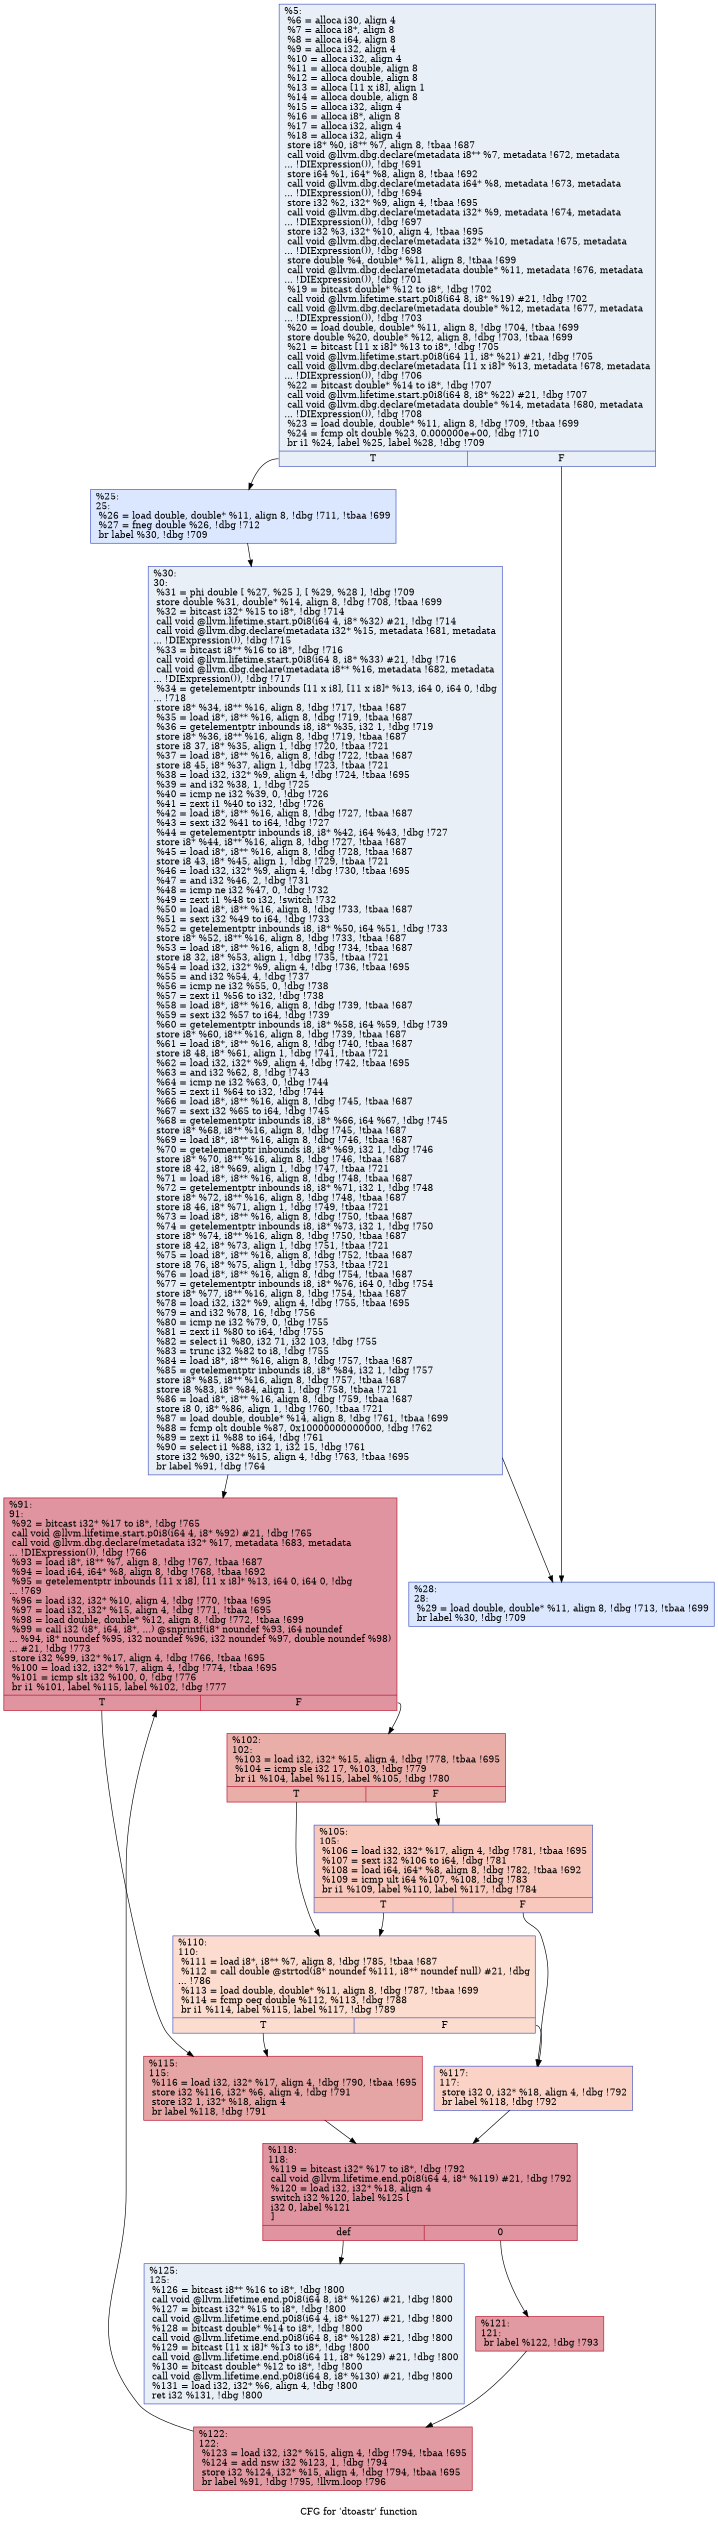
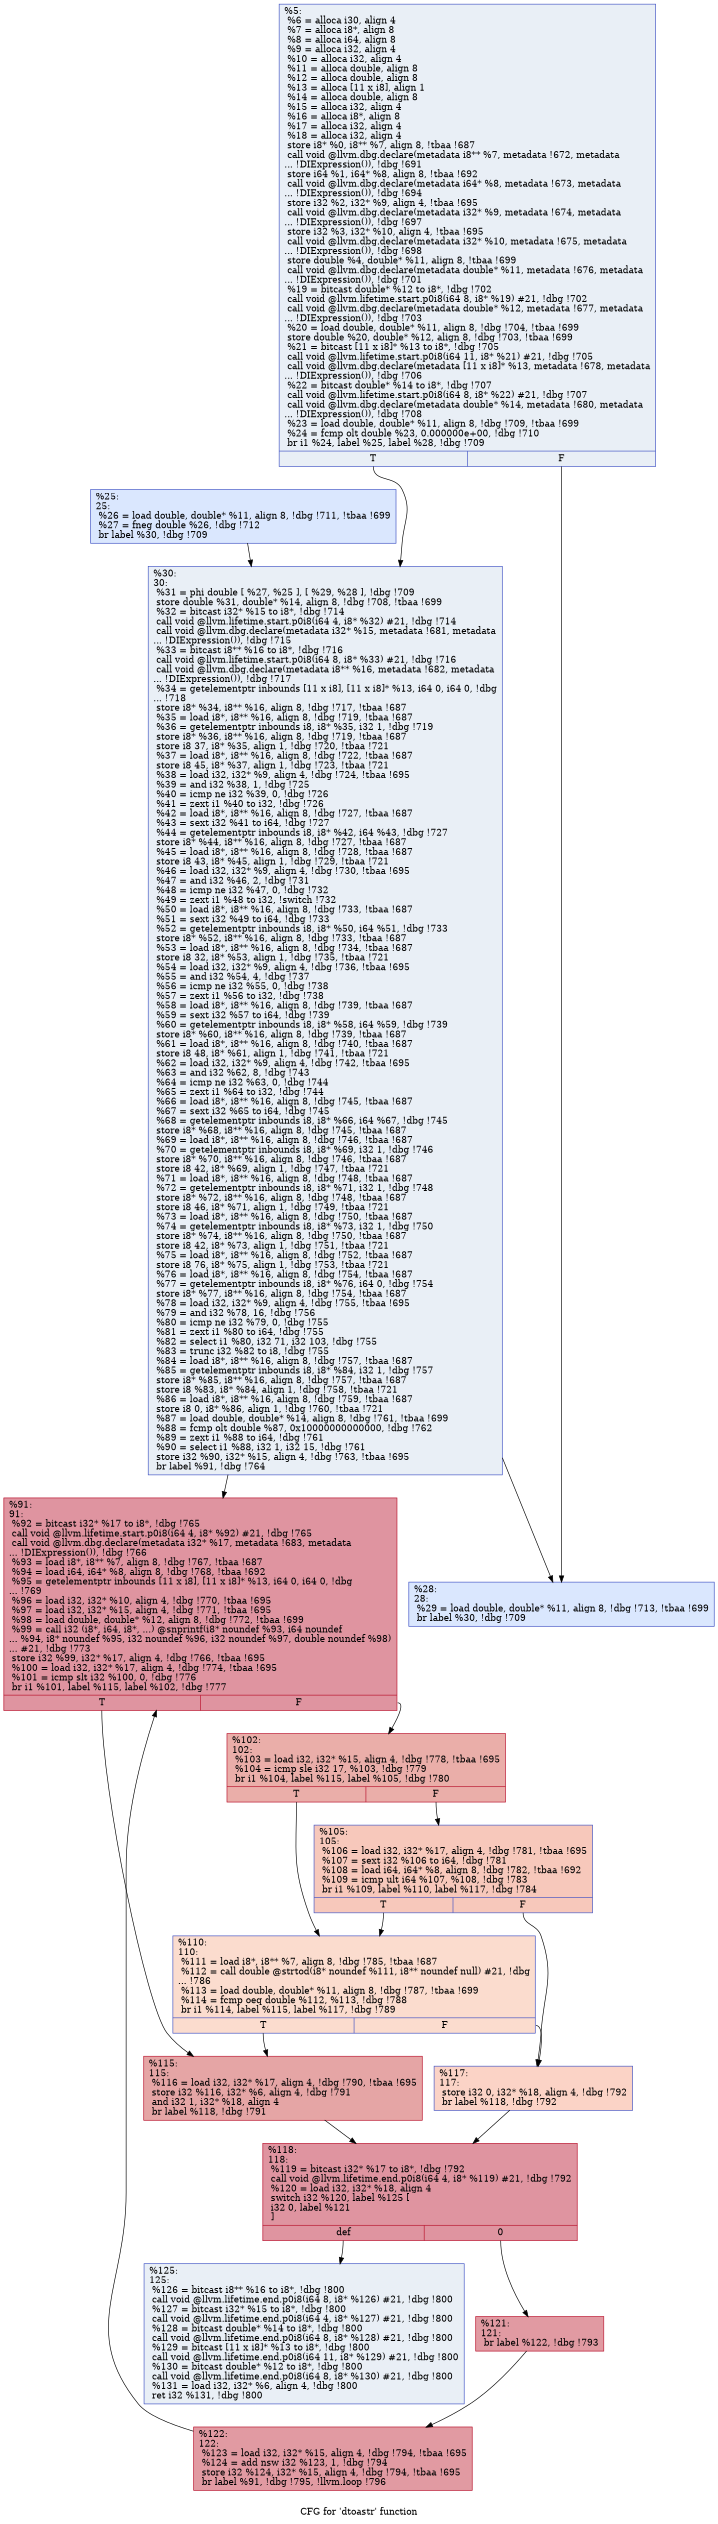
(261, 467) -> (407, 505)
(217, 2102) -> (214, 2102)
